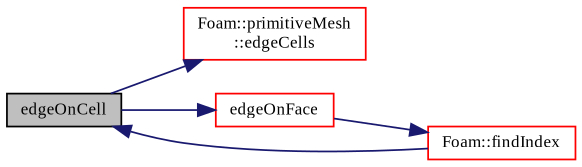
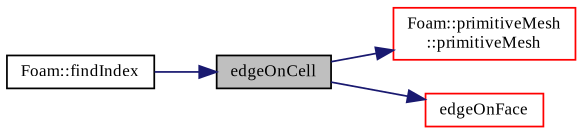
(275, 34) -> (484, 34)
(372, 124) -> none
(502, 143) -> (81, 72)
